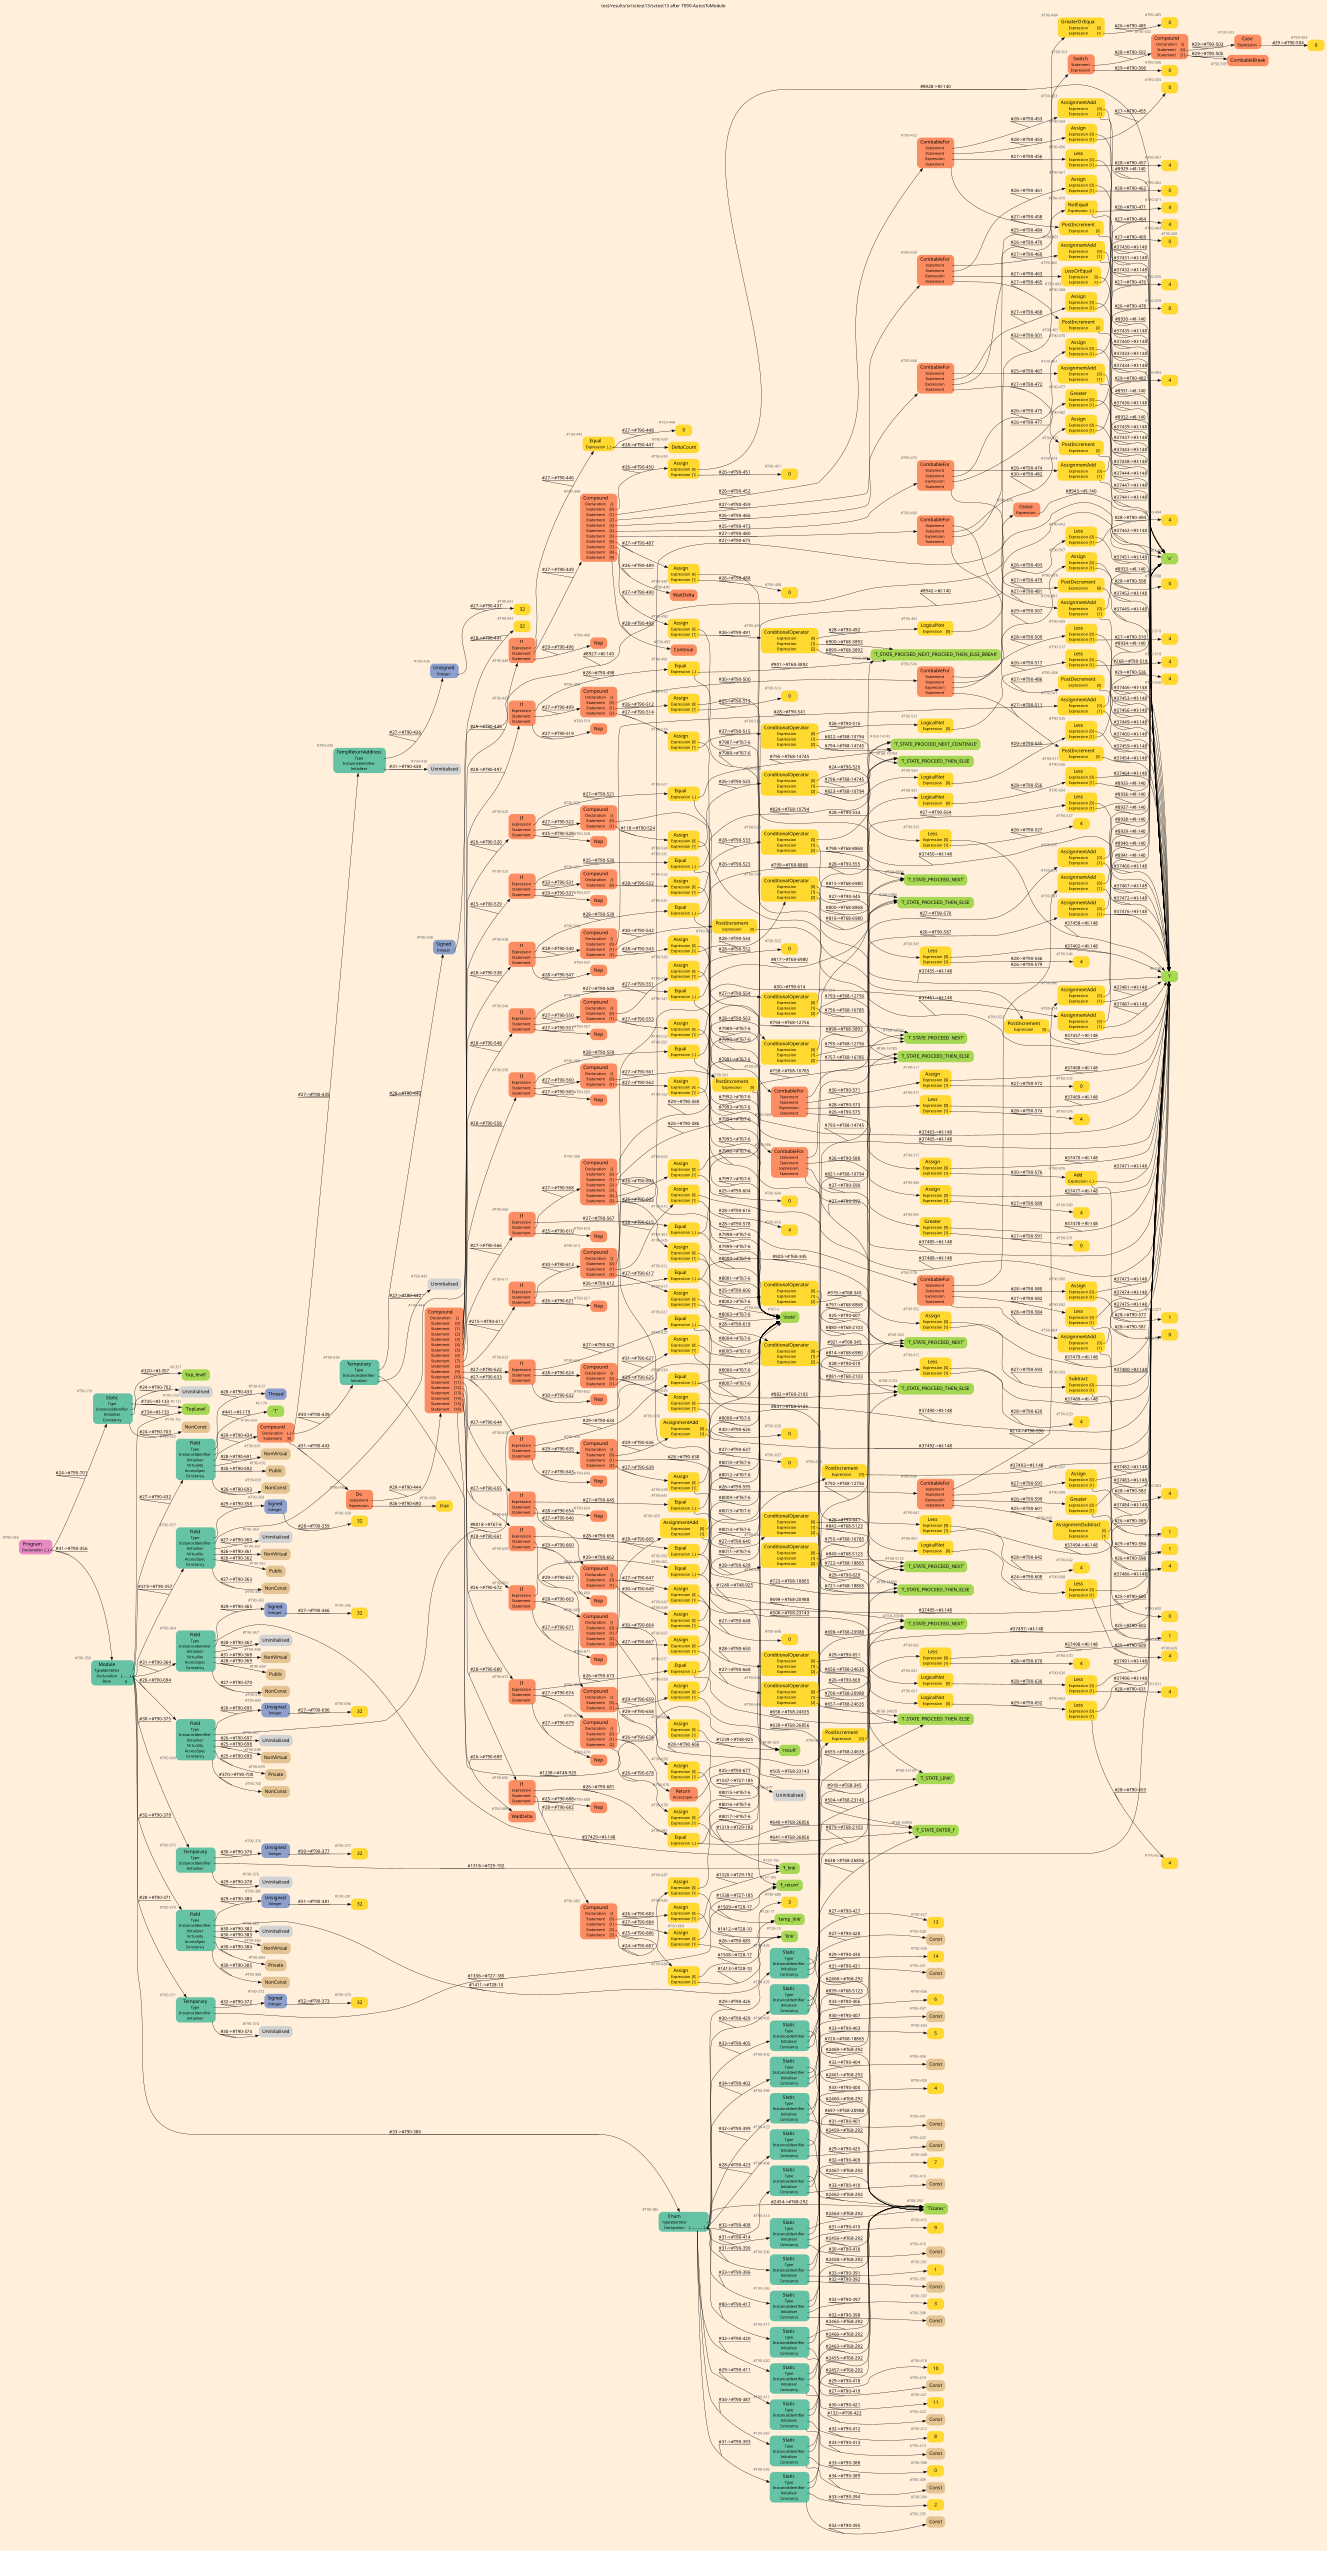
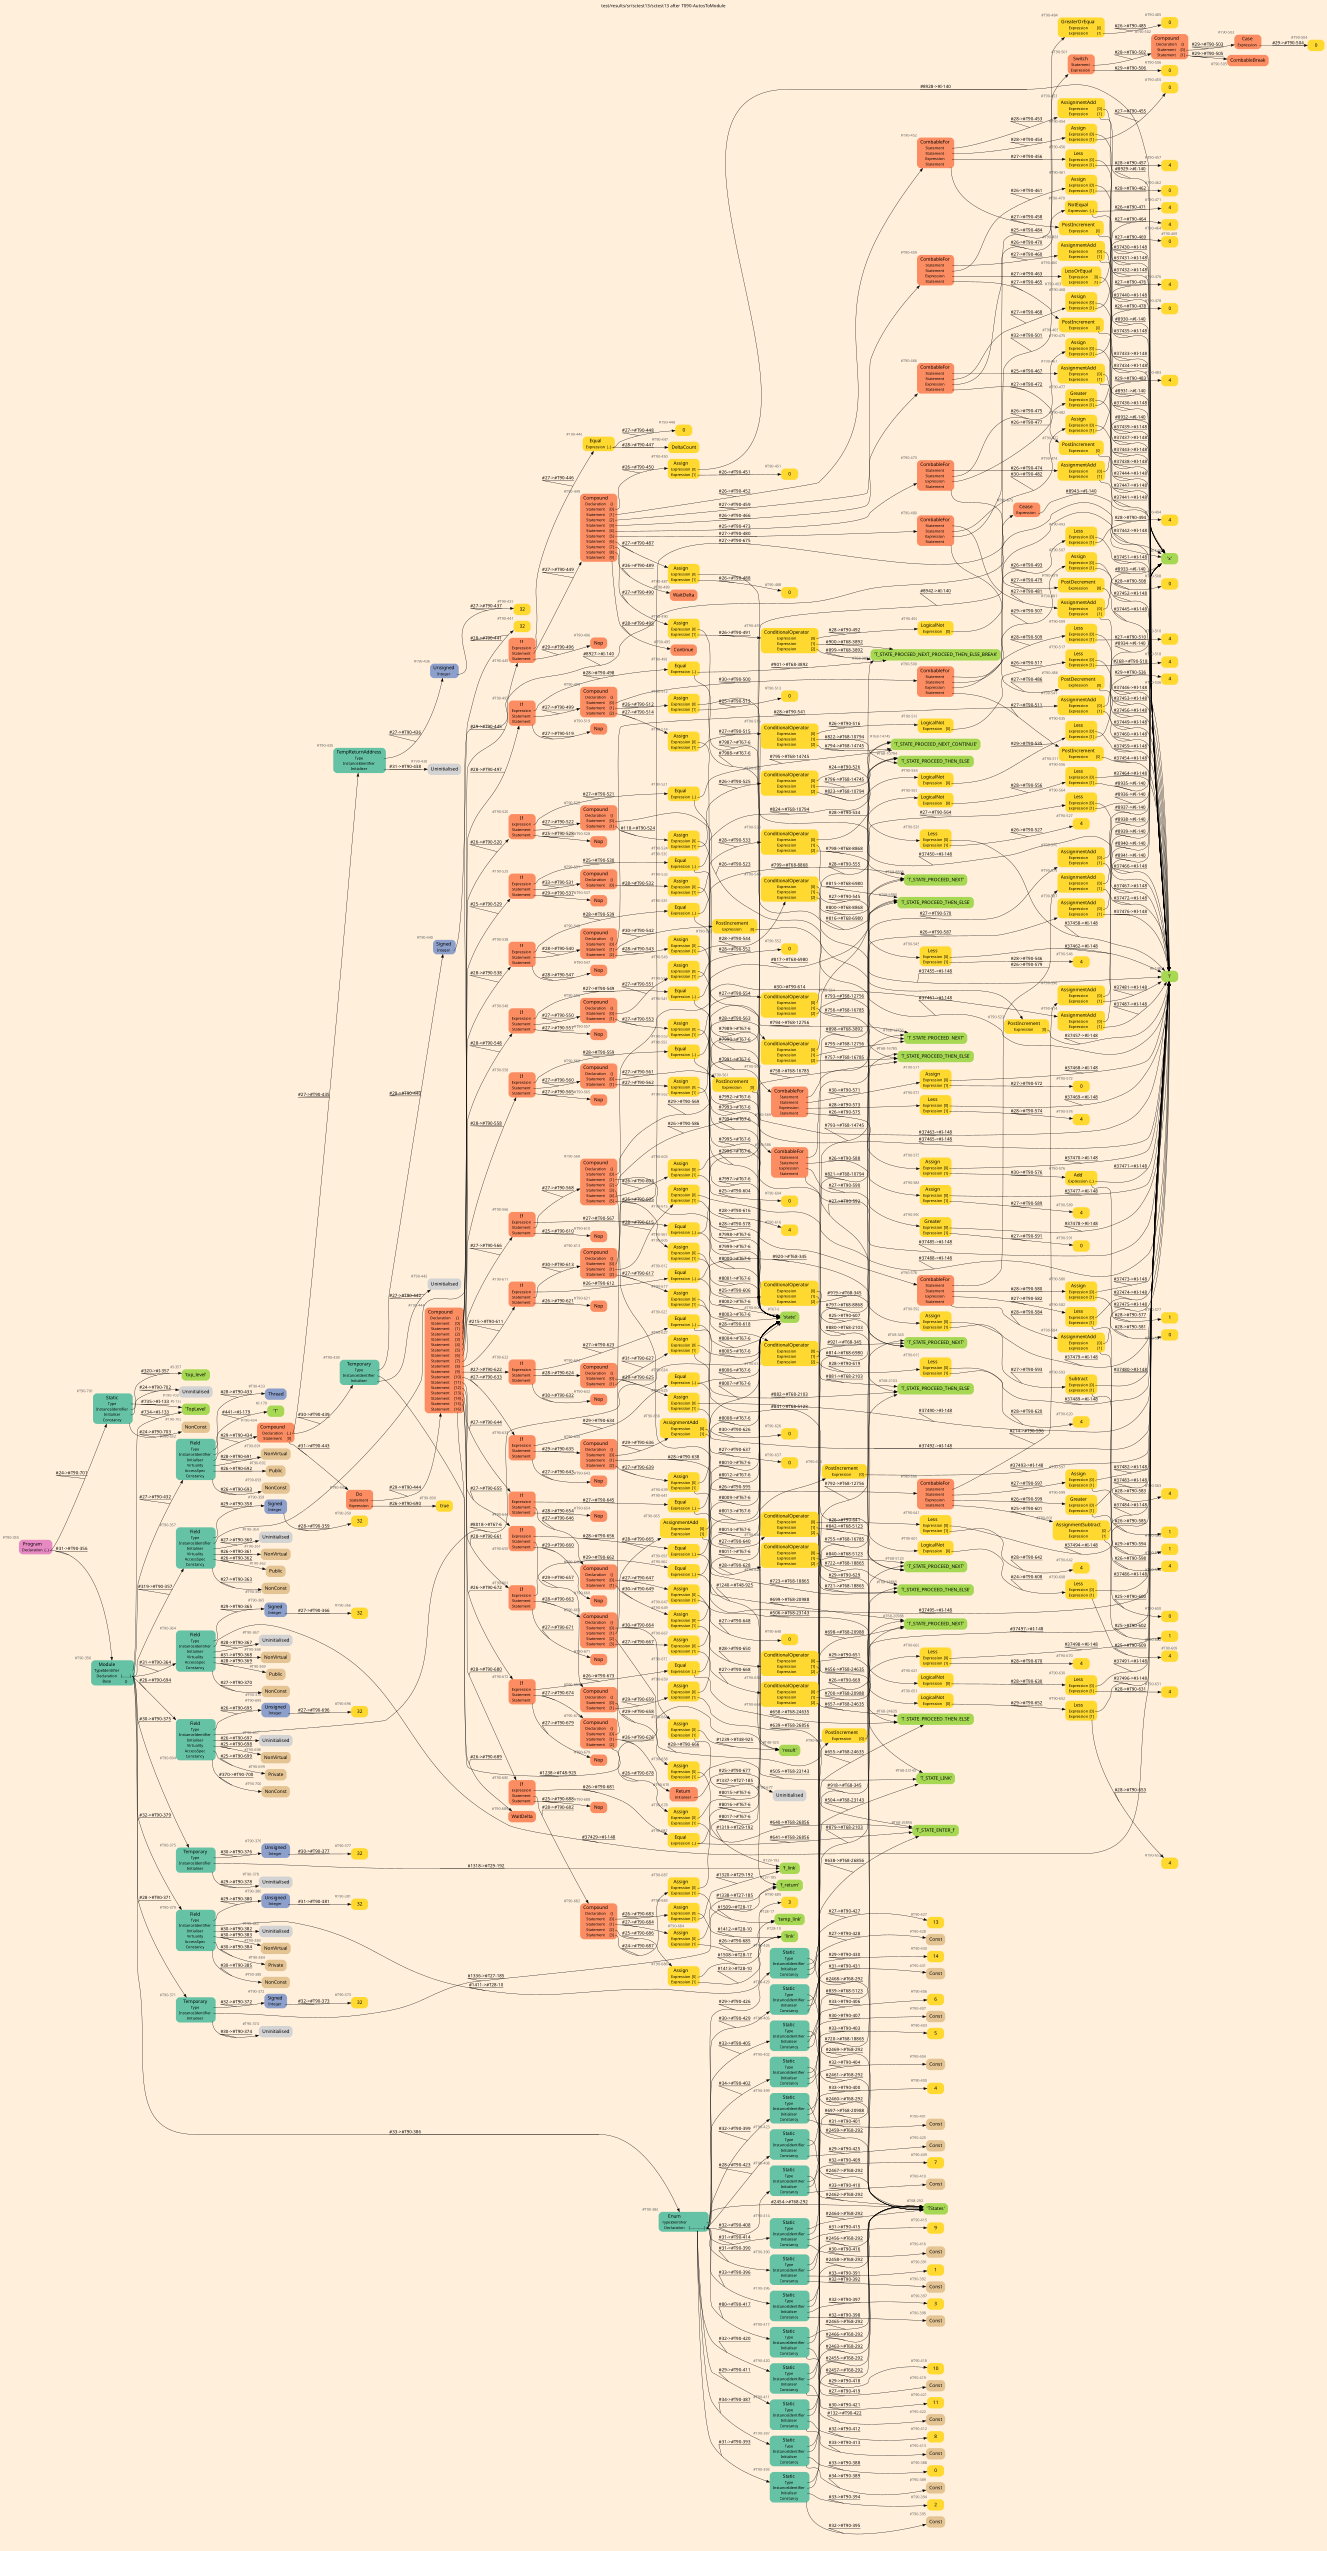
(1151, 567) -> (1146, 302)
(683, 1797) -> (683, 1797)
